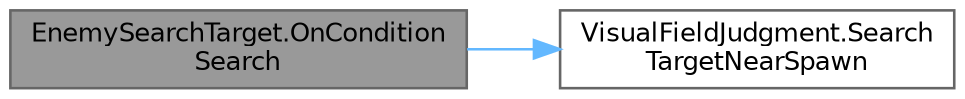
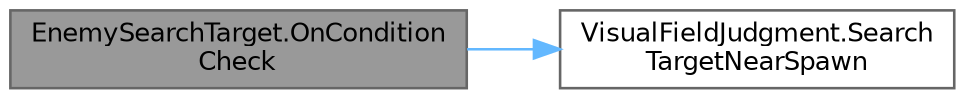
(239, 49) -> (239, 49)
